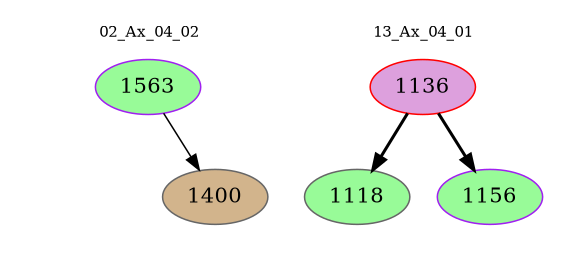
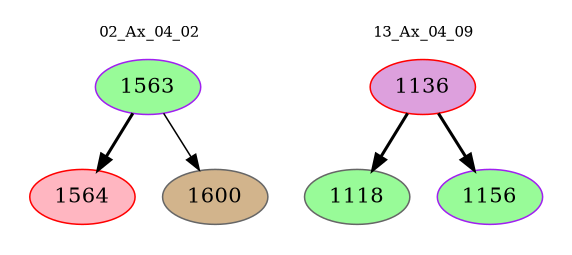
(424, 33) -> (424, 33)
none -> (82, 197)
(215, 197) -> (215, 197)
